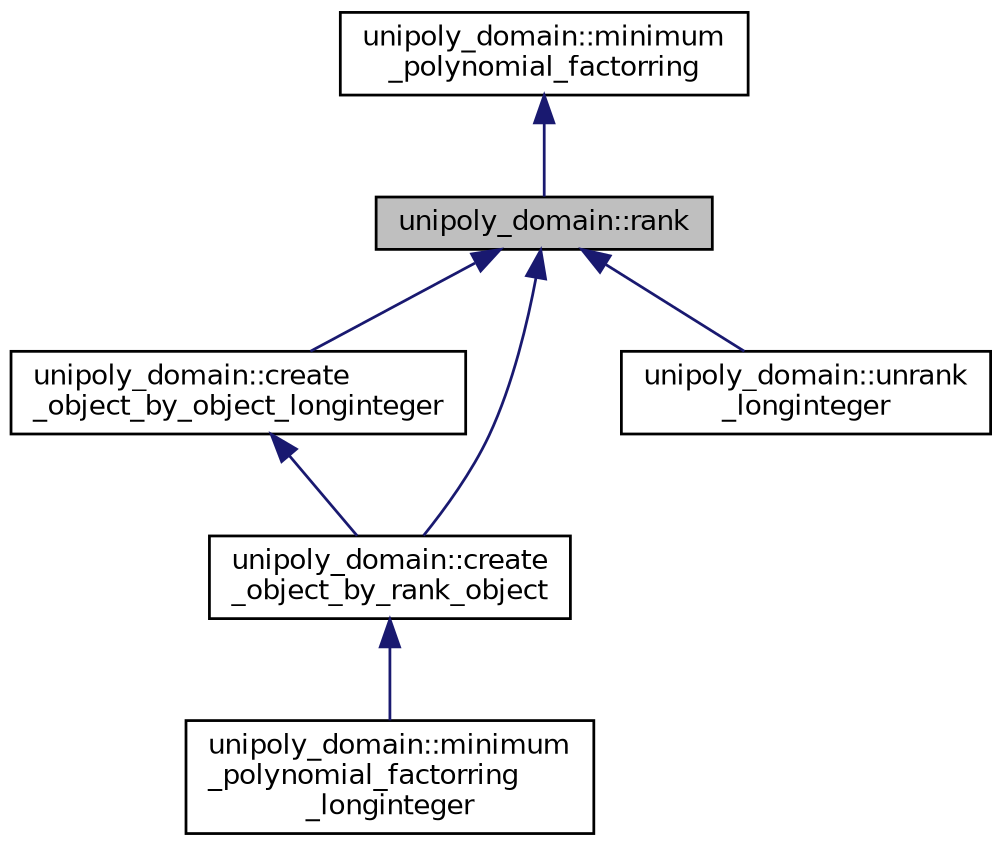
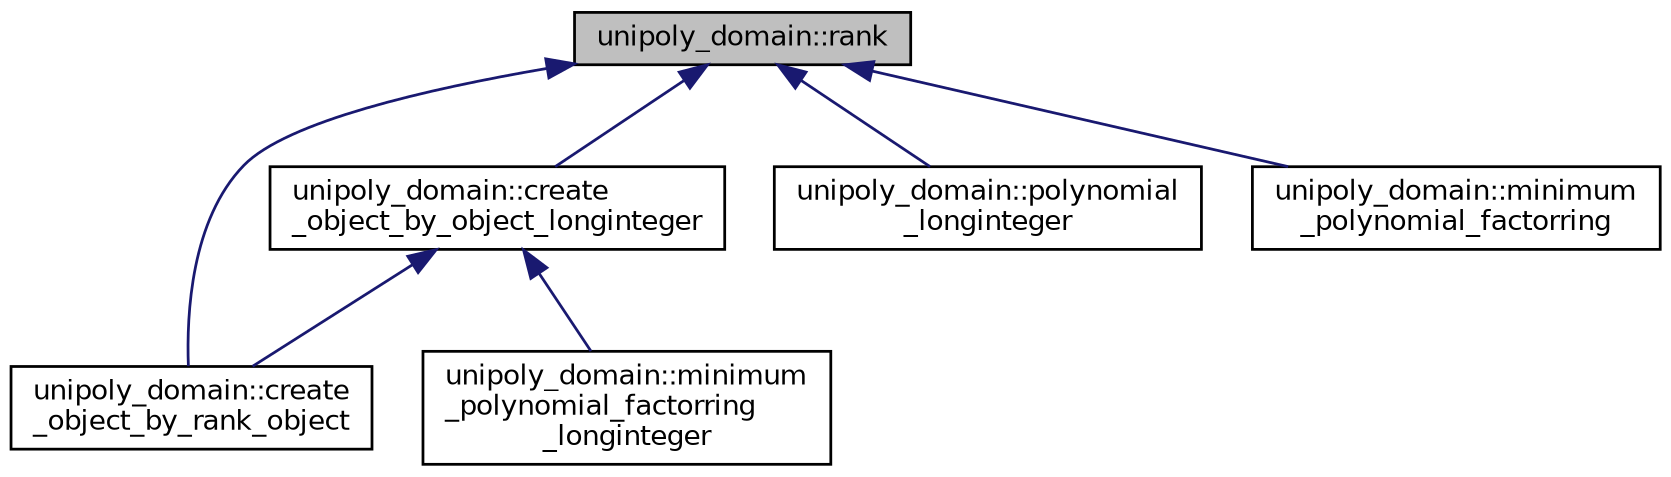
(544, 160) -> (1080, 119)
(806, 393) -> (988, 208)
(390, 684) -> (565, 312)
